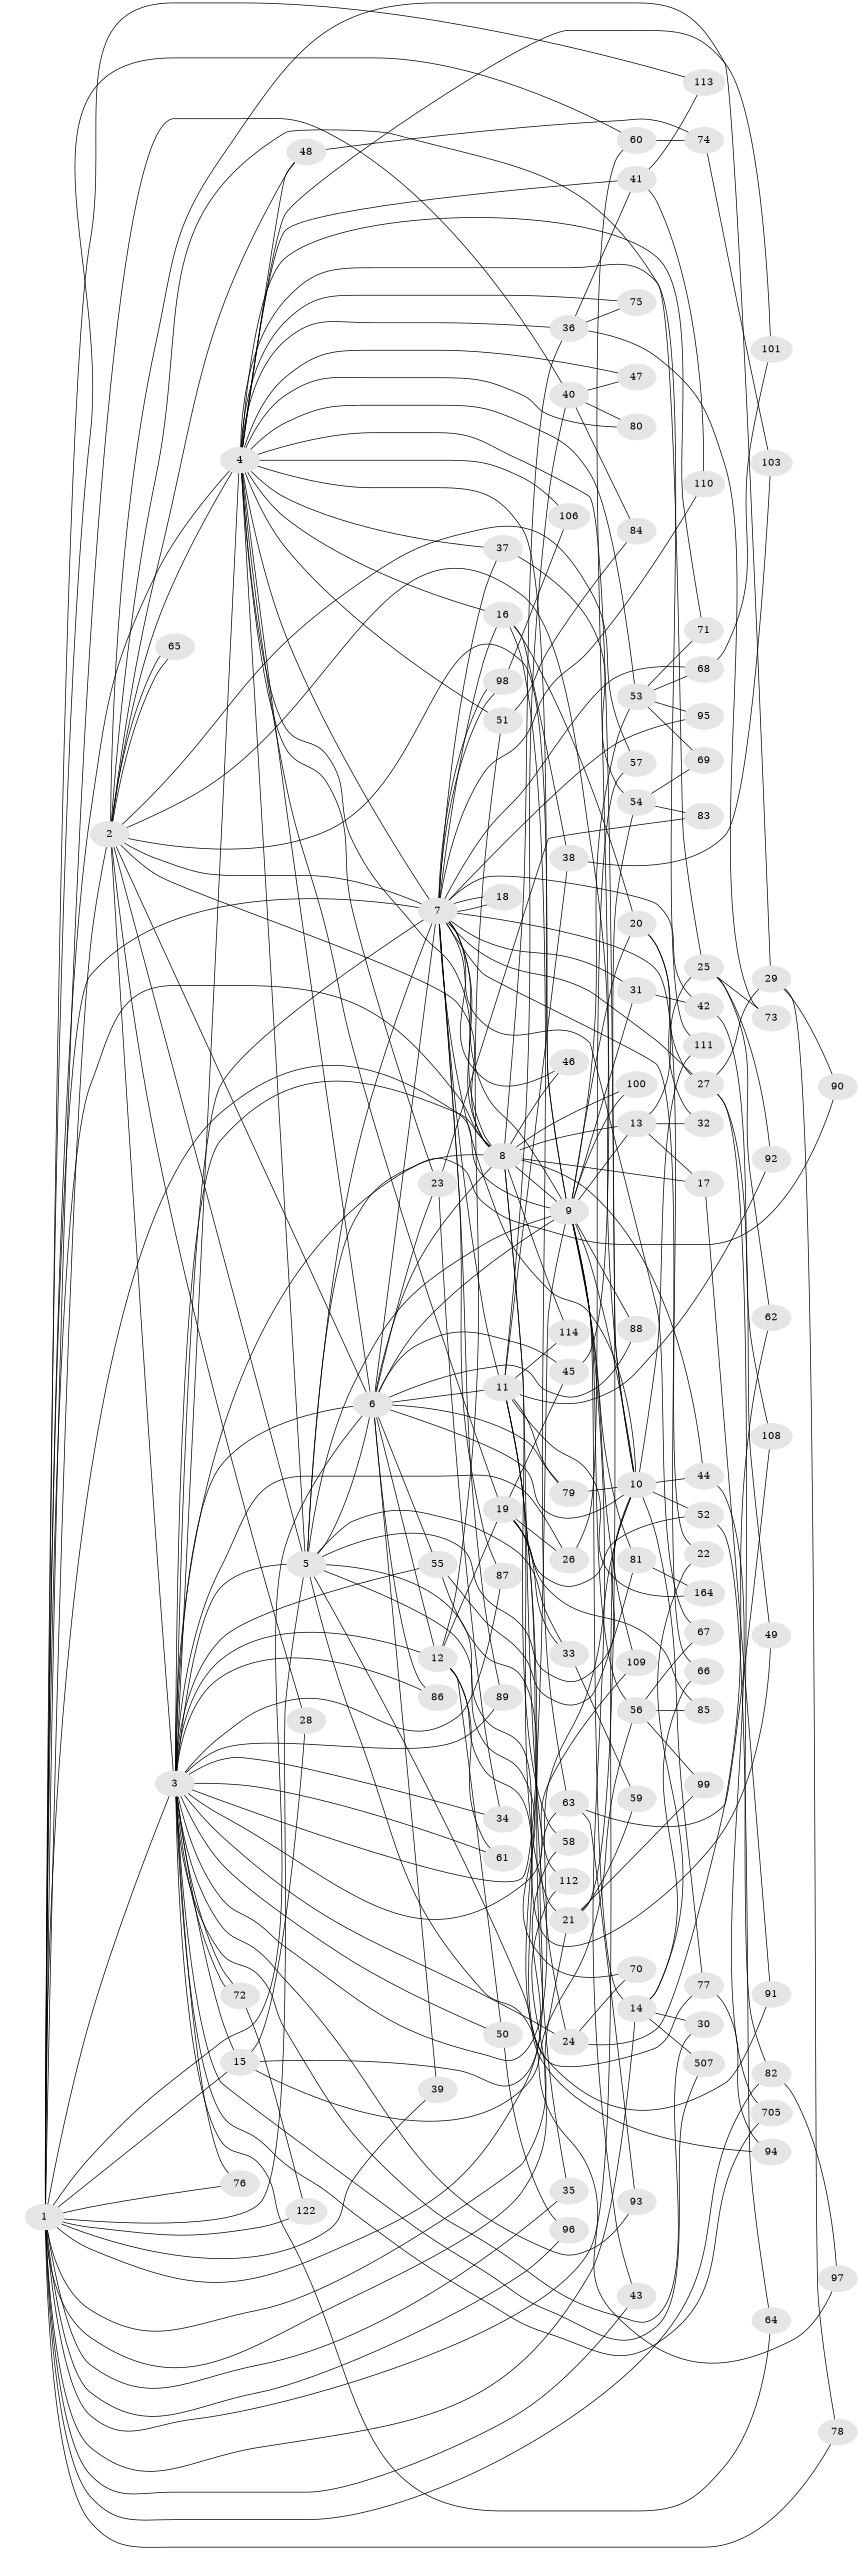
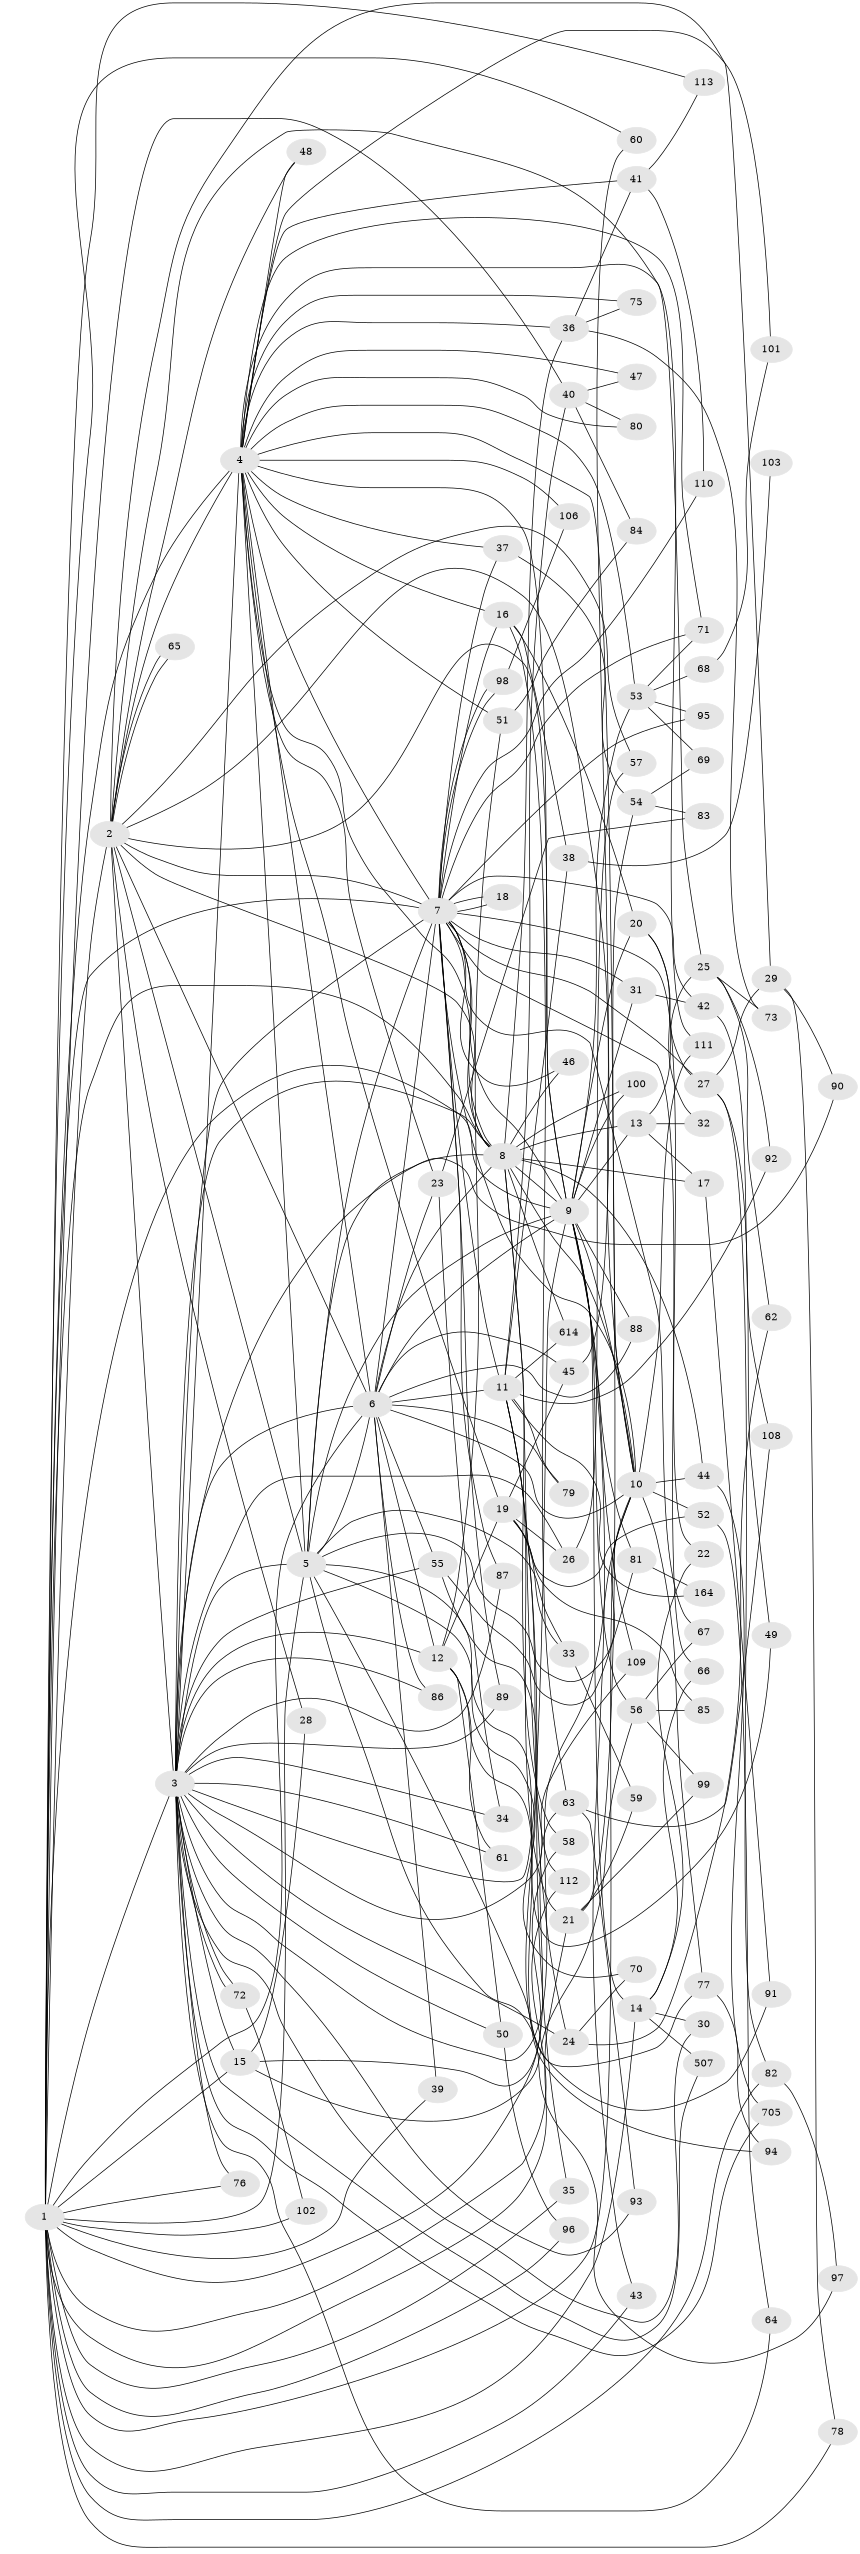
(704, 140) -> none
(553, 750) -> (551, 716)
(569, 1333) -> (569, 1333)
(603, 1489) -> (592, 1294)
(306, 2211) -> (306, 2211)
